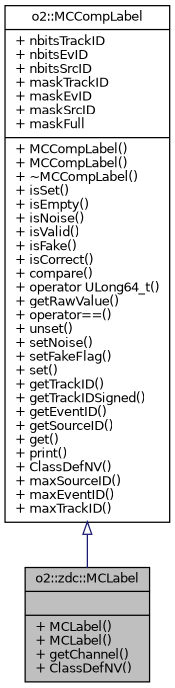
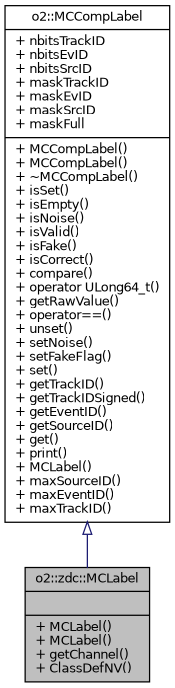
(63, 468) -> (53, 468)
